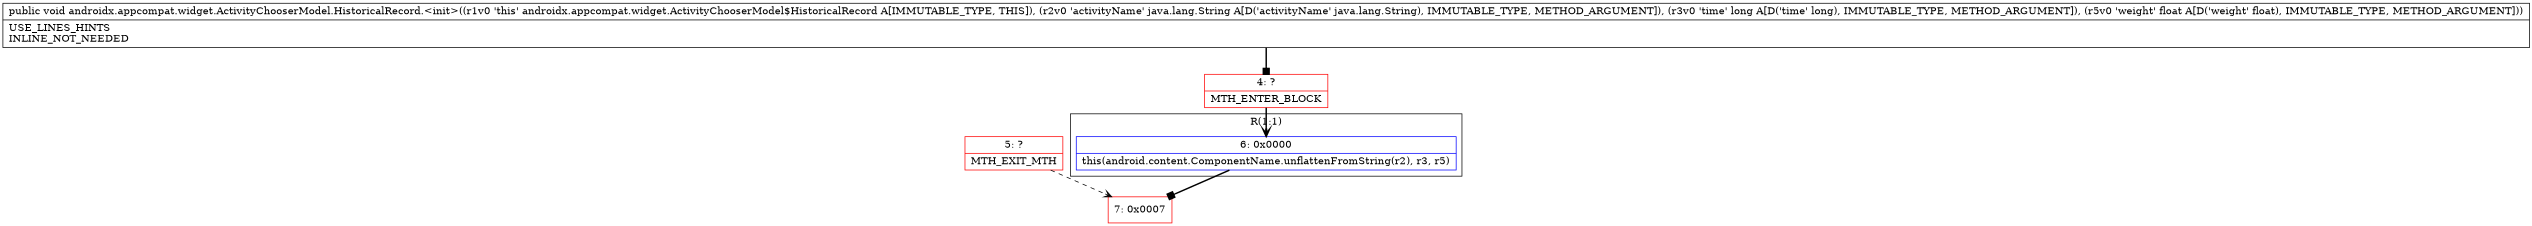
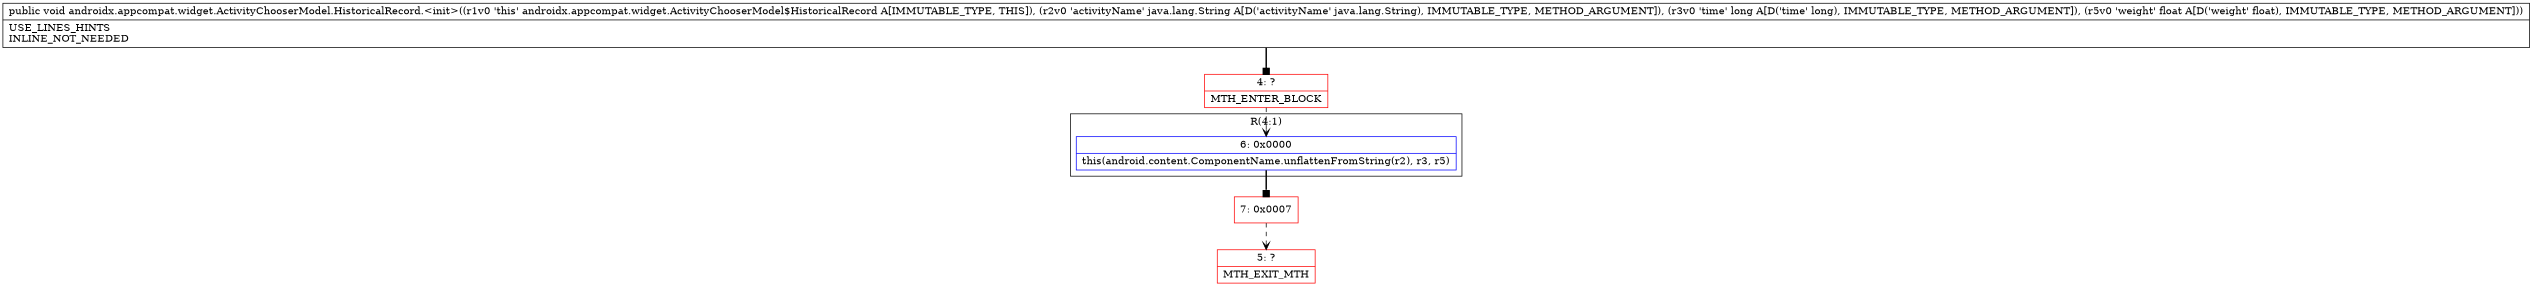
(1266, 118) -> (1266, 118)
(1266, 122) -> (1266, 122)
(1078, 182) -> (1266, 233)
